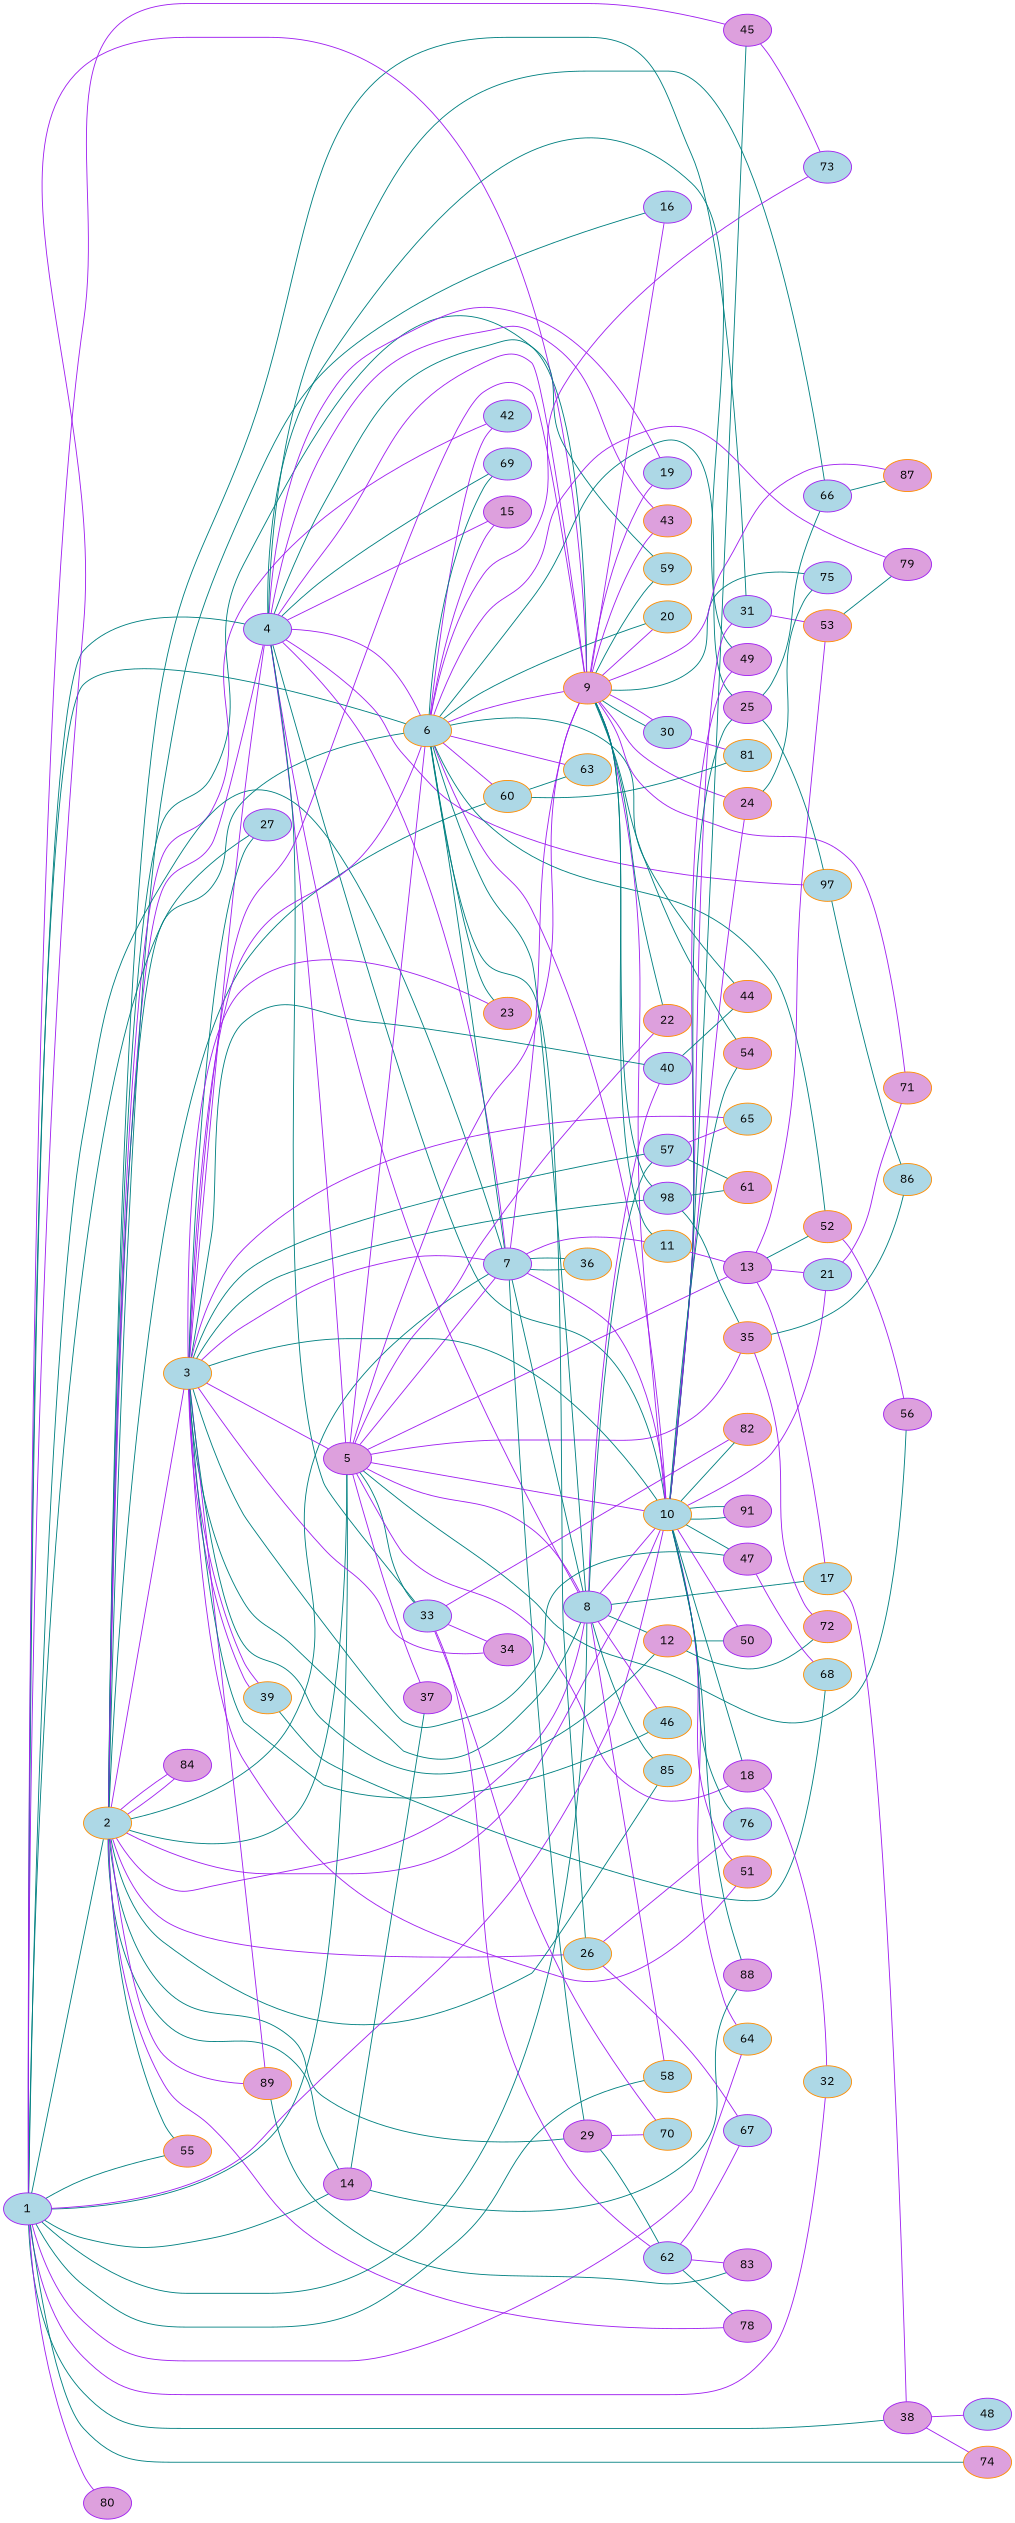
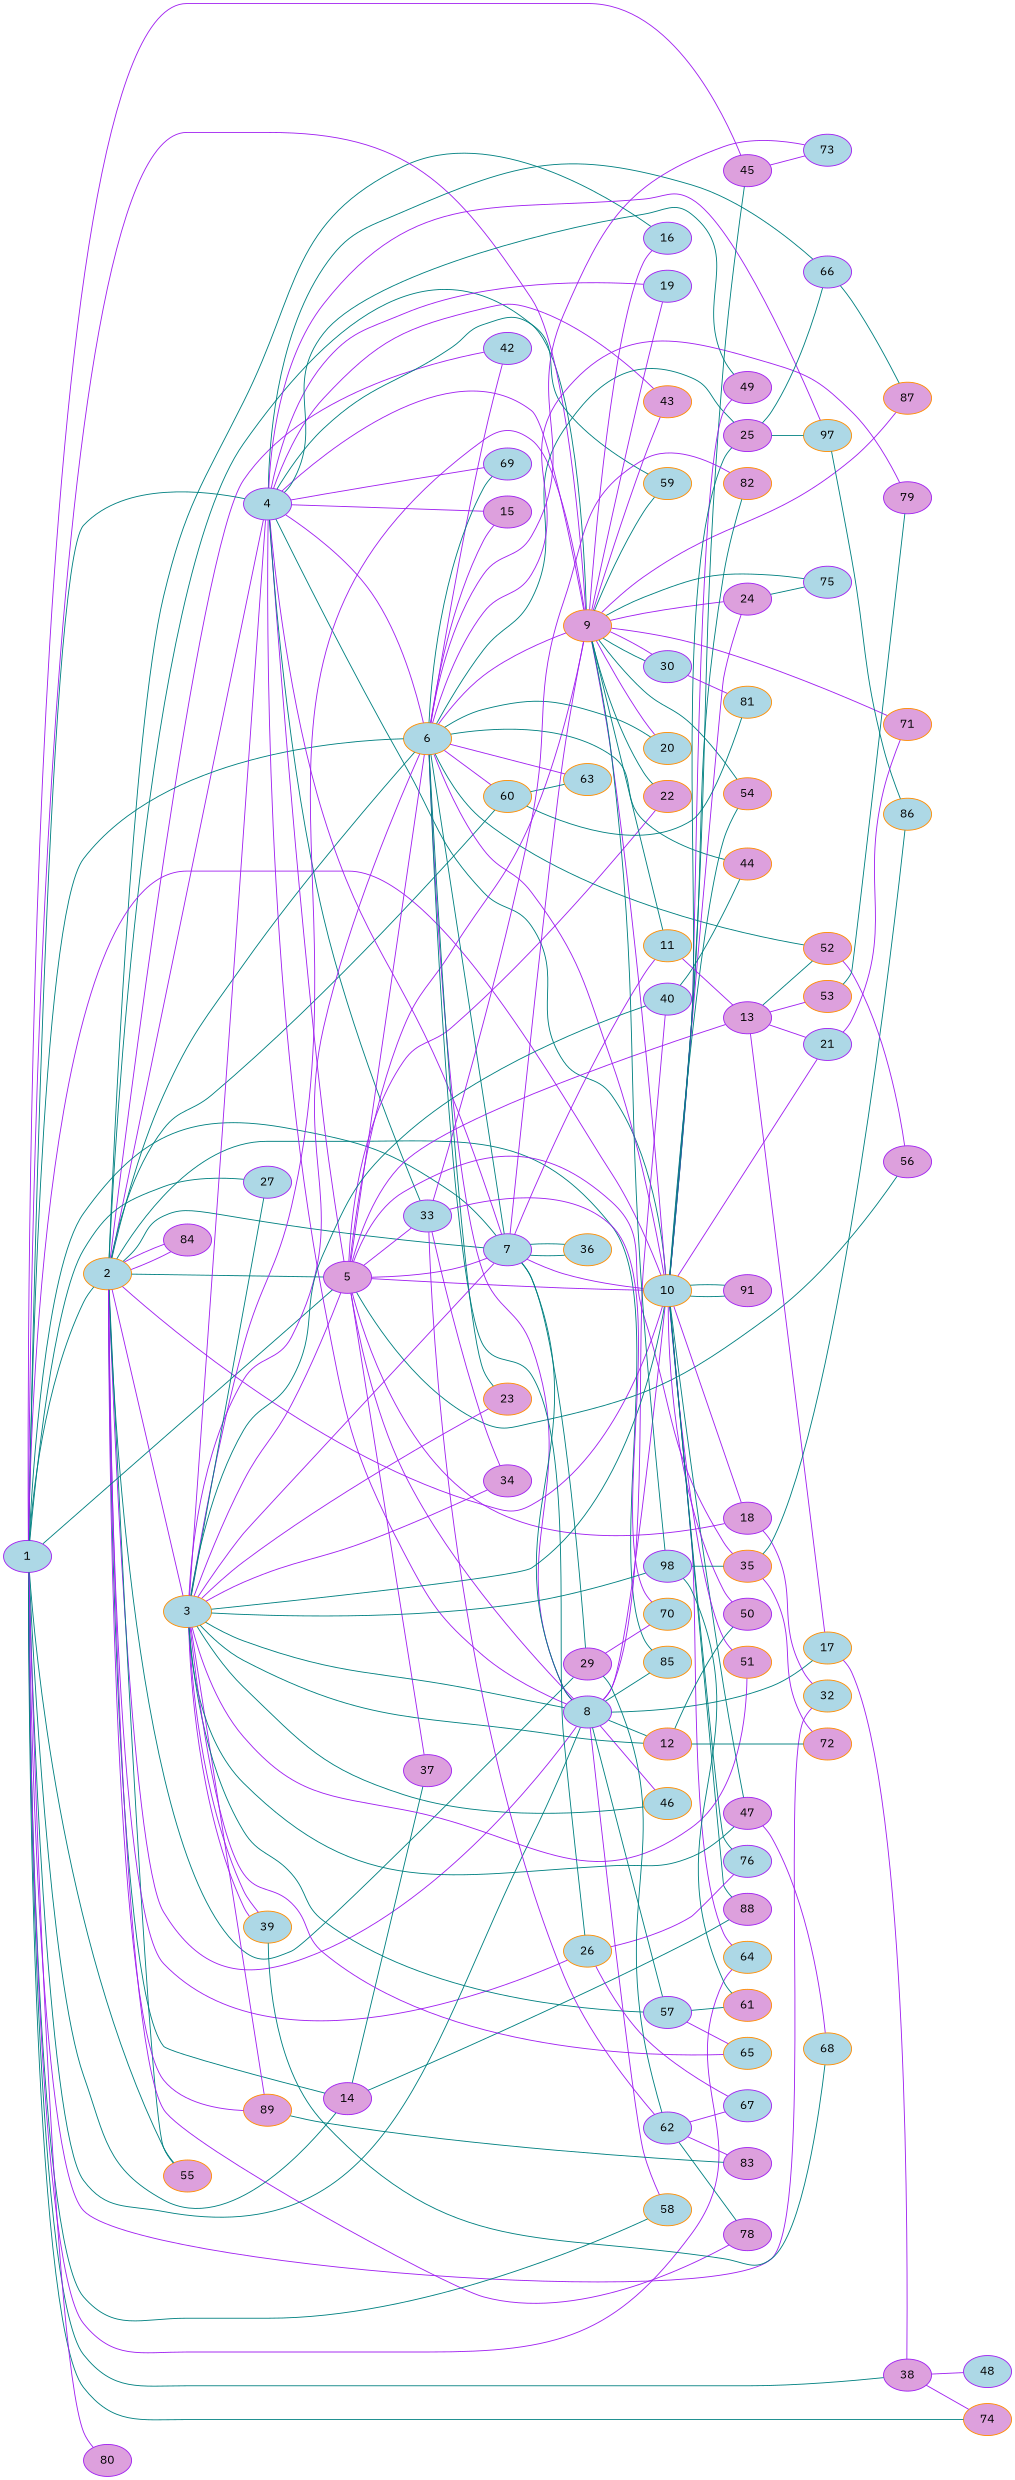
(381, 539) -> (387, 483)
(748, 612) -> none
(748, 804) -> (748, 599)
(532, 962) -> (474, 1239)
(388, 1541) -> (388, 1247)
(709, 1651) -> (708, 1404)
